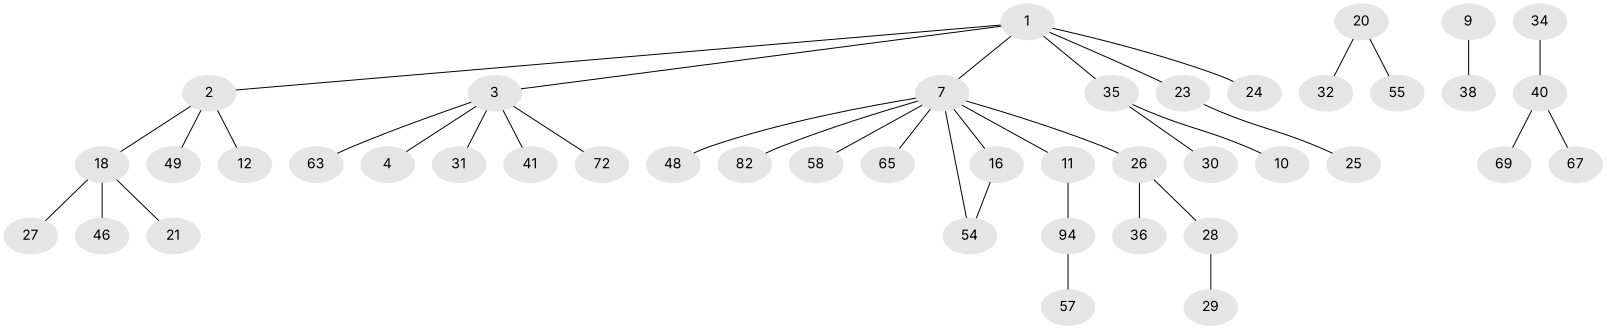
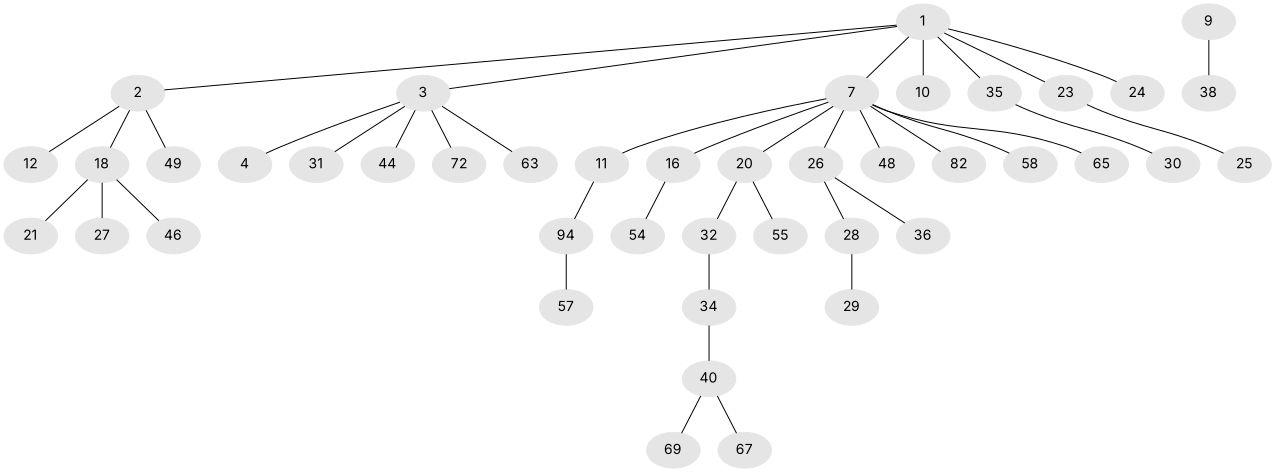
(1197, 129) -> (923, 58)
(531, 165) -> (388, 165)
(956, 165) -> (798, 129)
none -> (709, 272)
